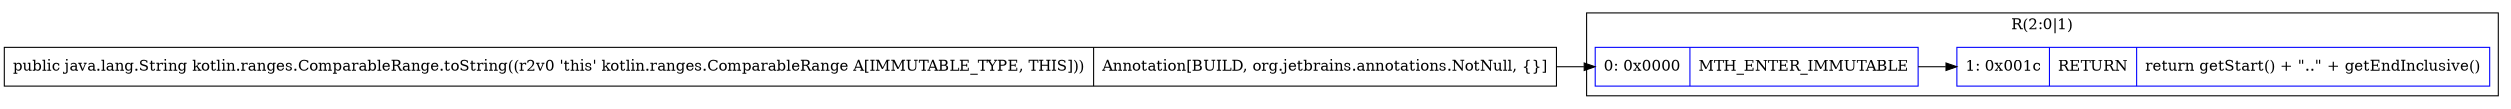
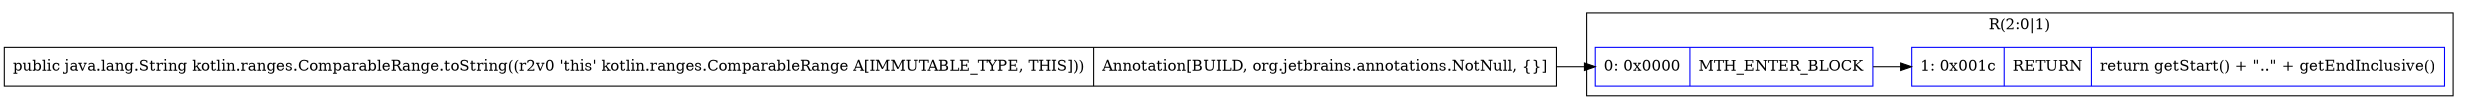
(1804, 66) -> (1781, 66)
